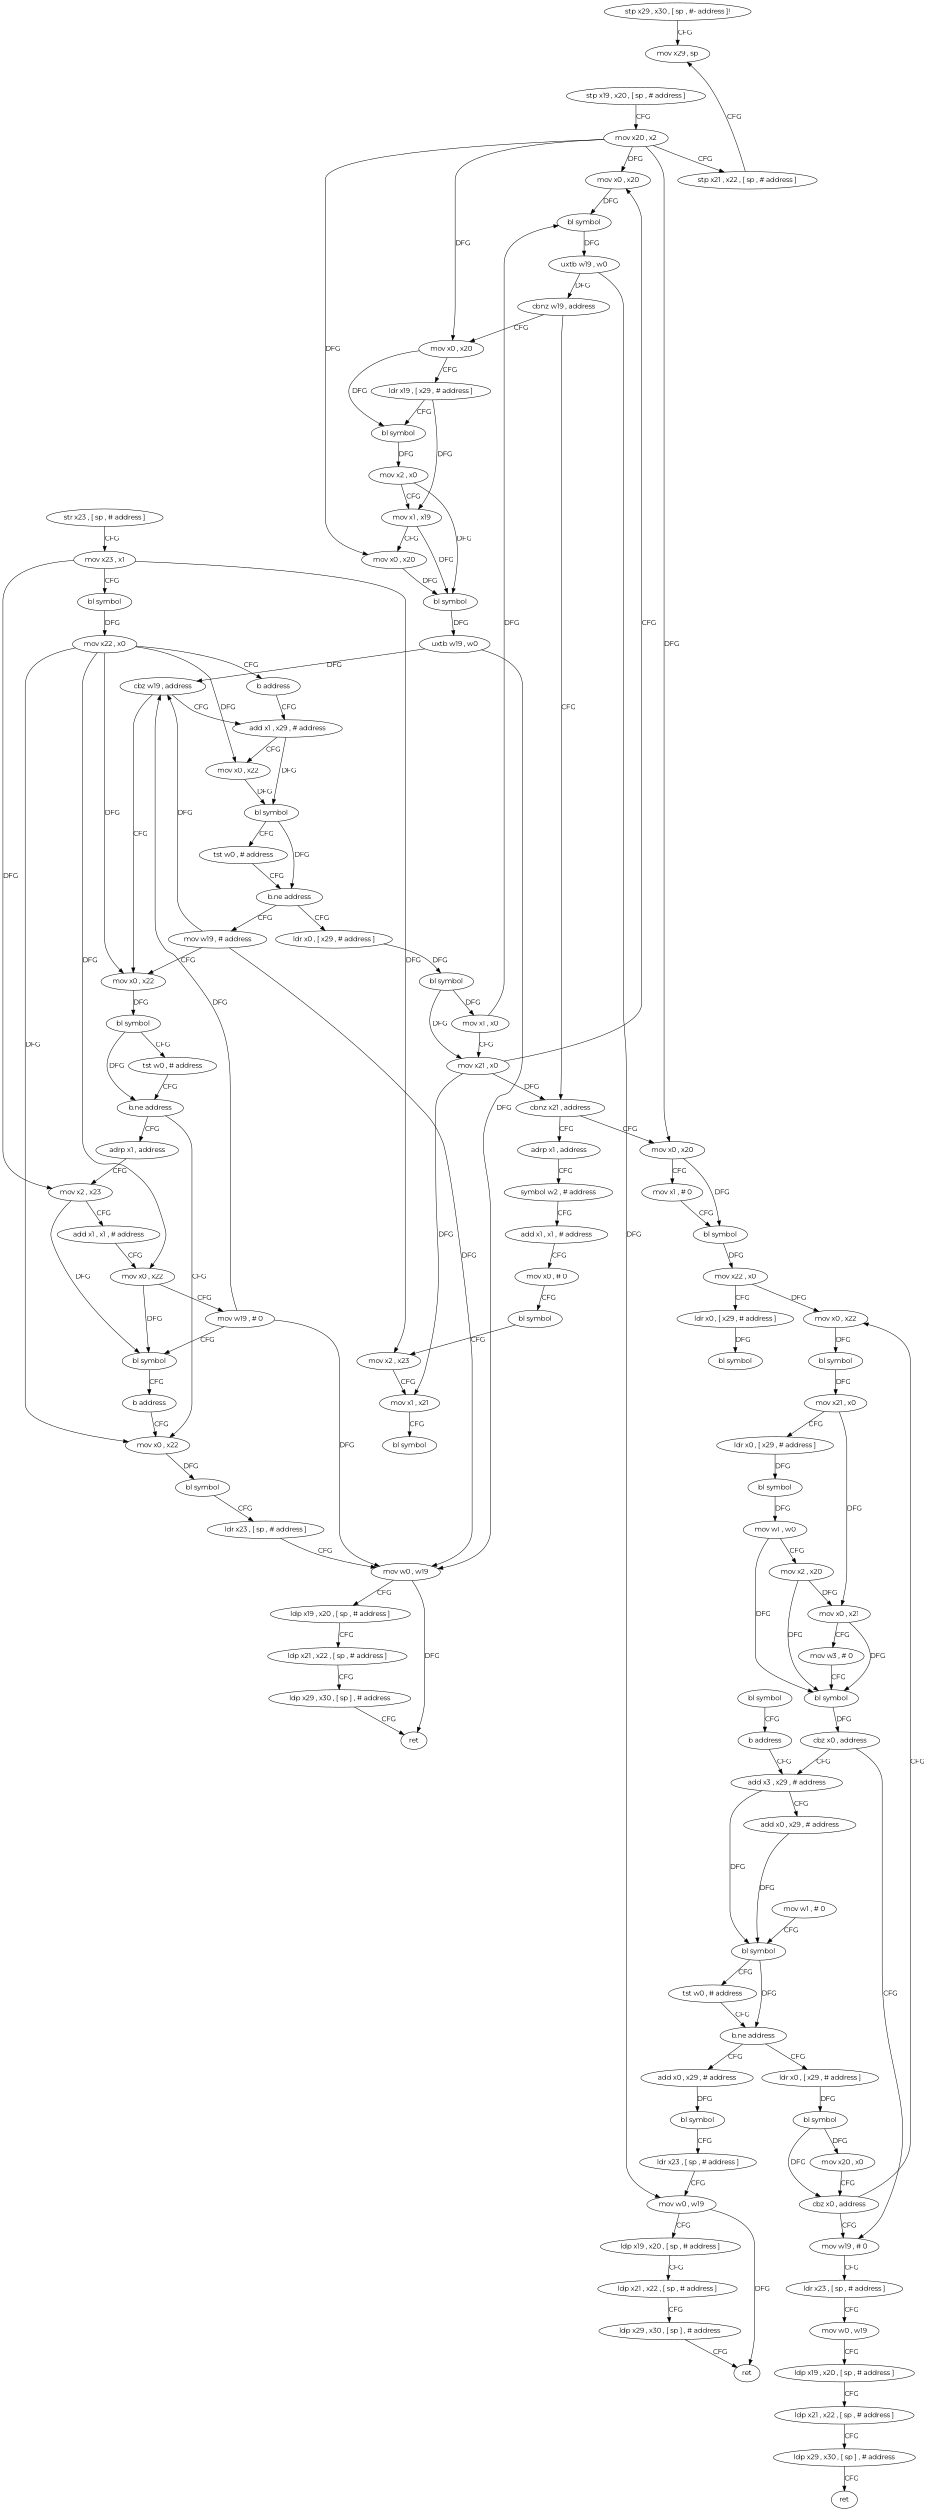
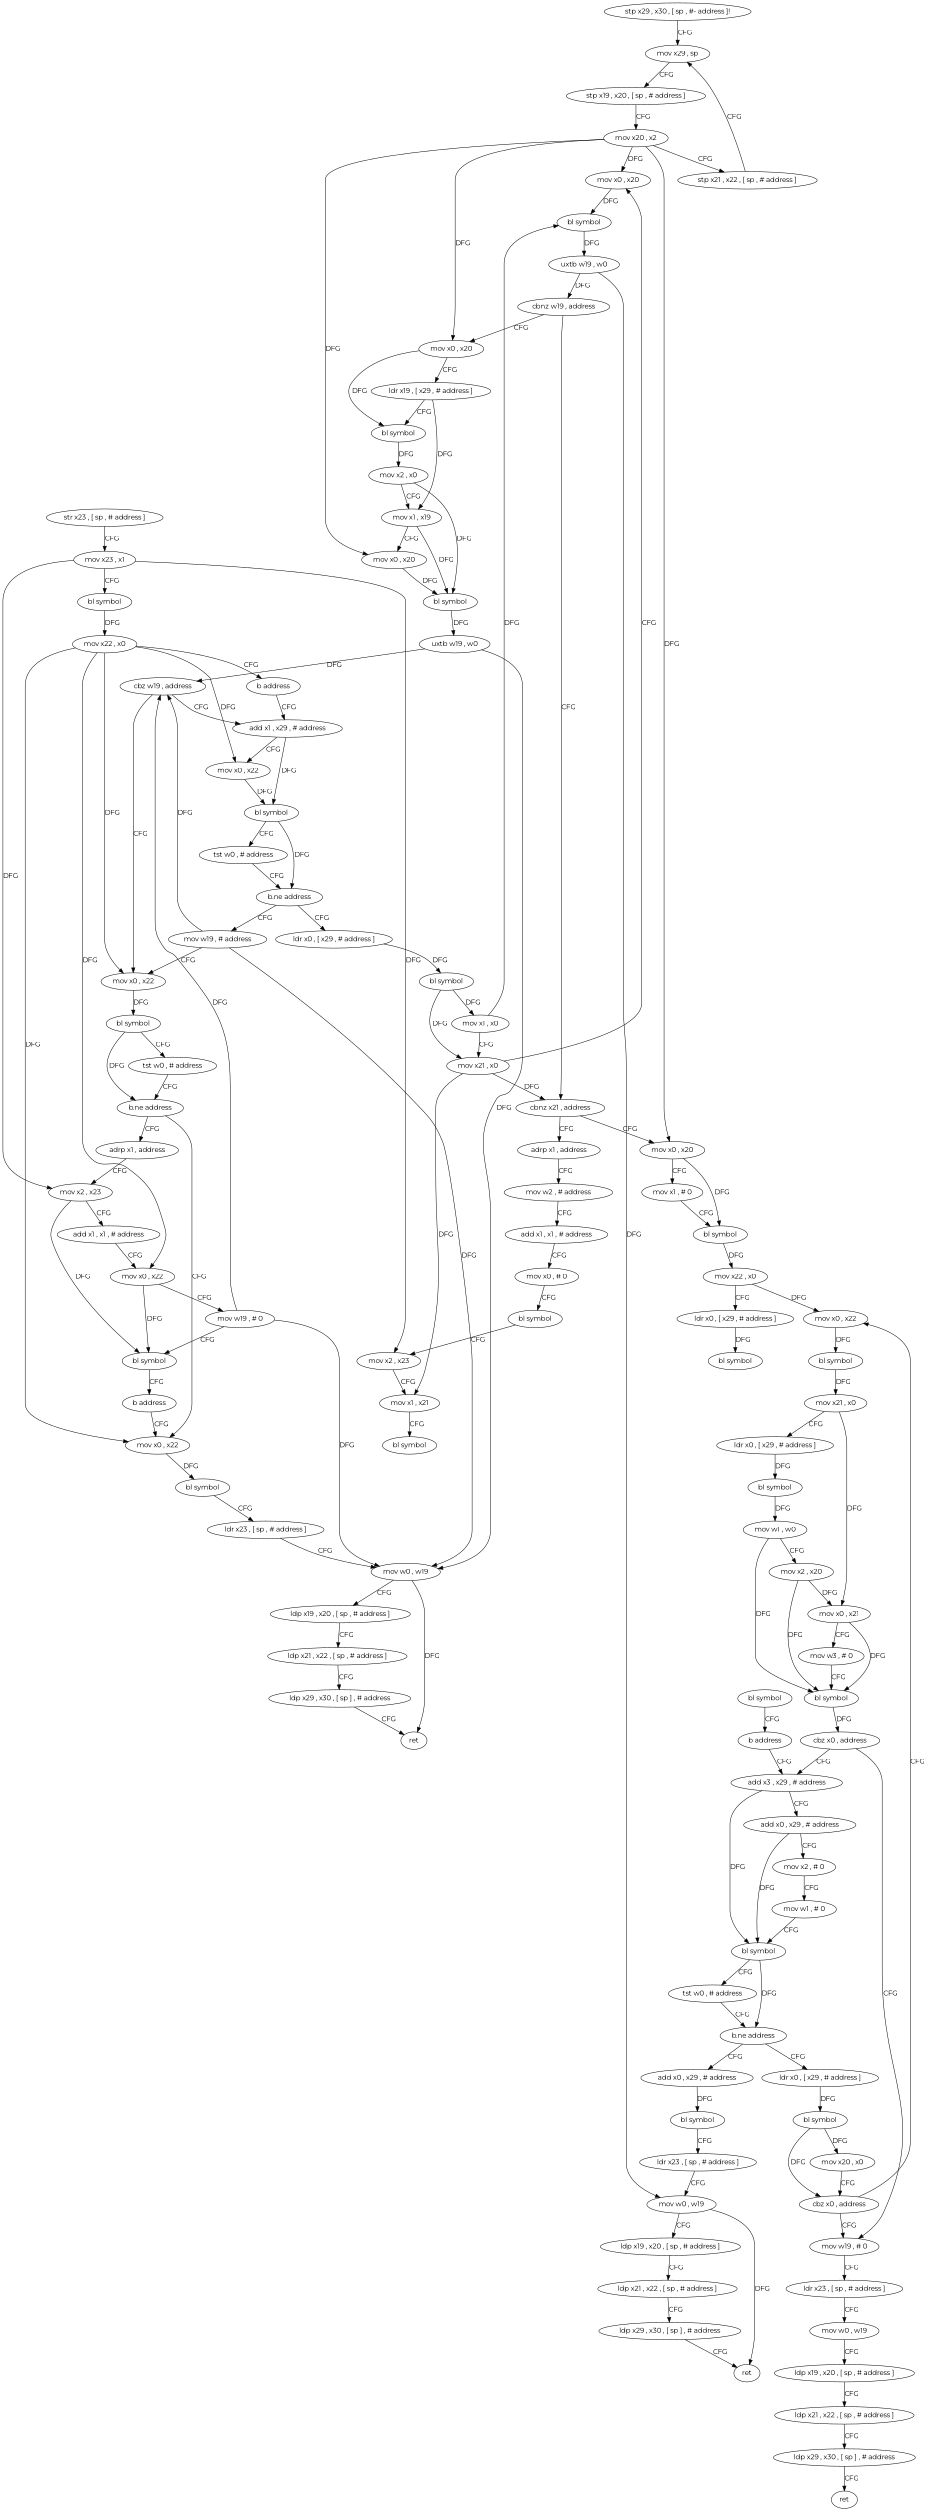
none -> (659, 73)
(558, 1192) -> (558, 1192)
none -> (804, 1867)
